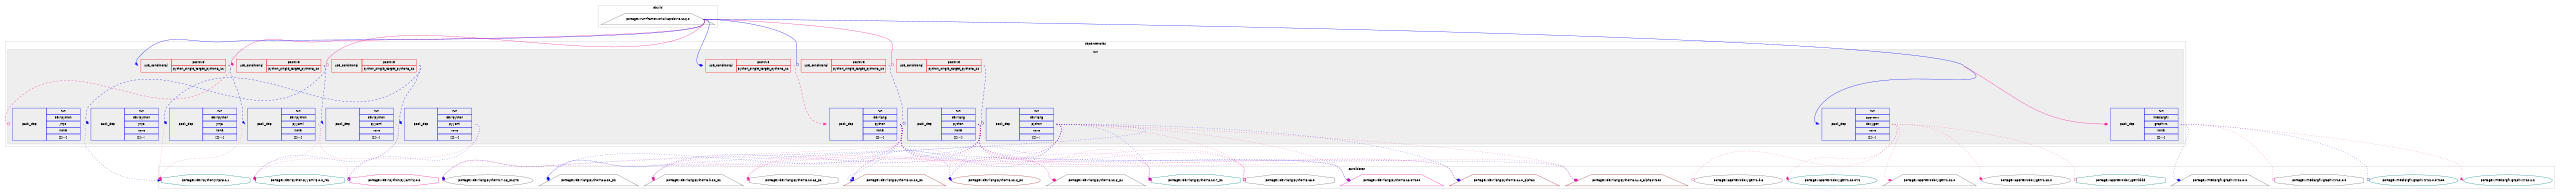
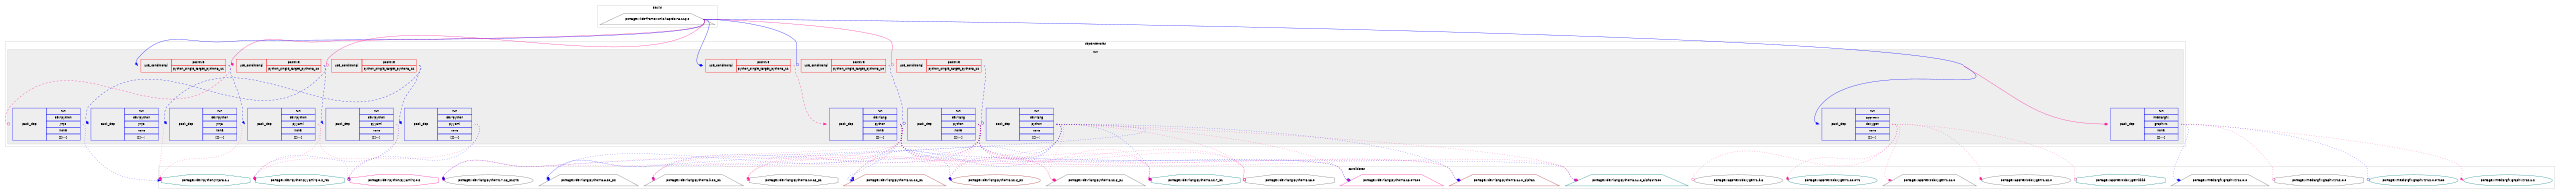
(658, 19) -> (657, 19)
(1627, 180) -> (1627, 180)
